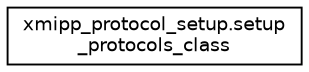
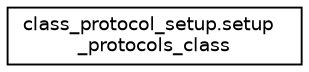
(155, 36) -> (155, 36)
